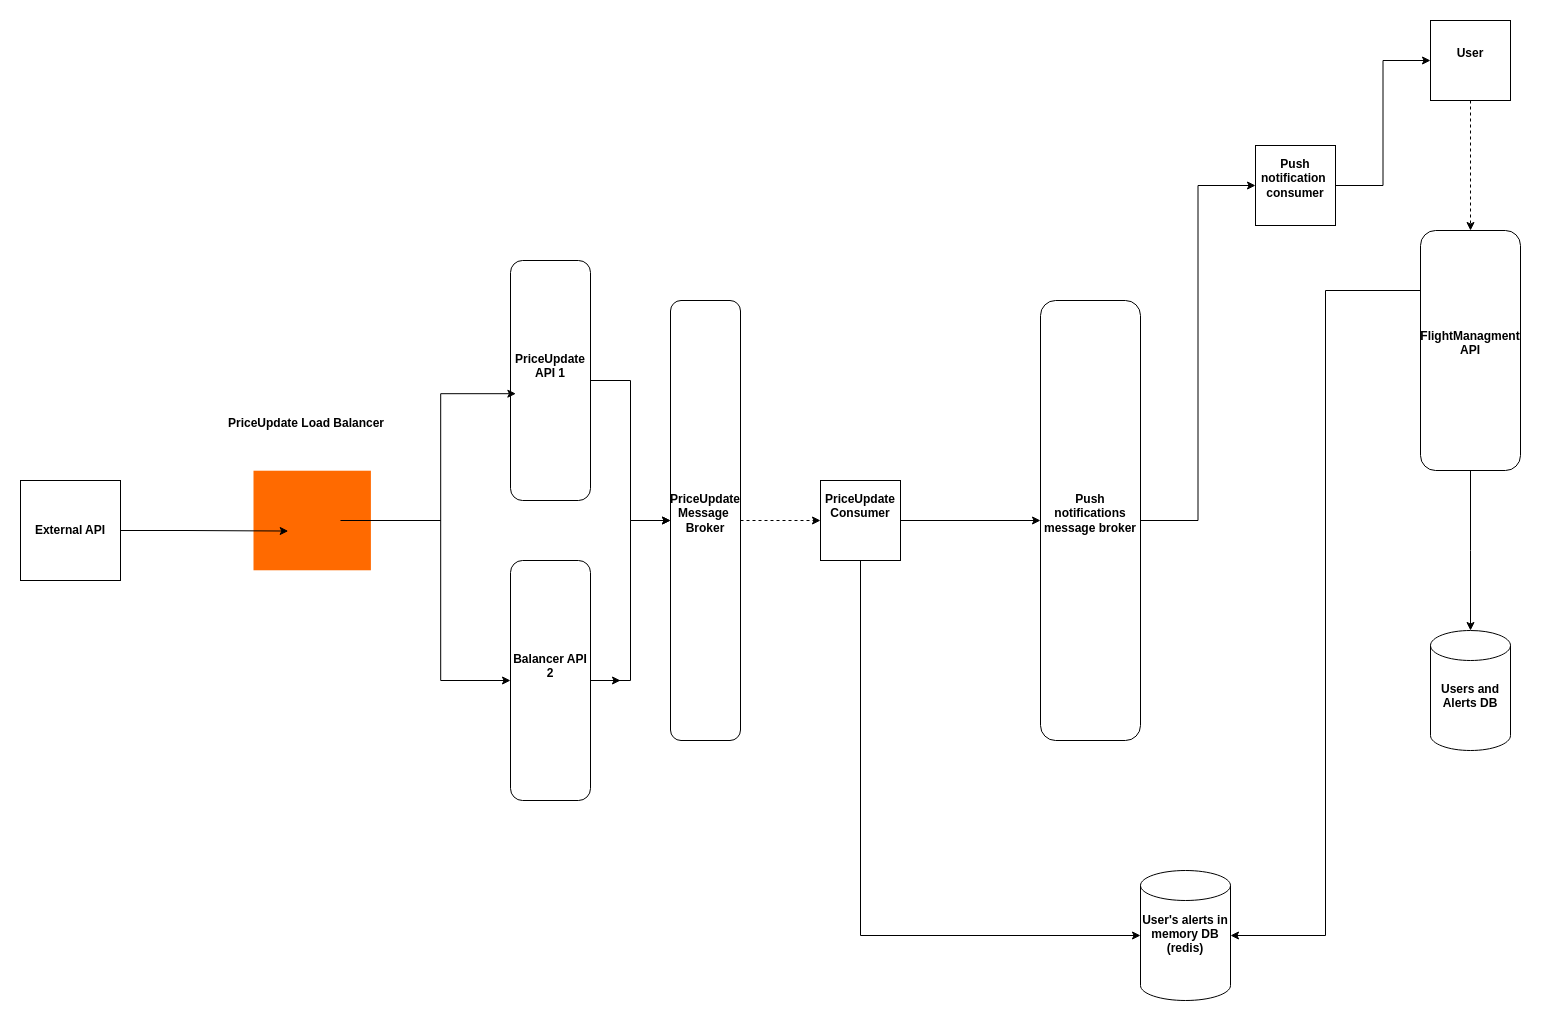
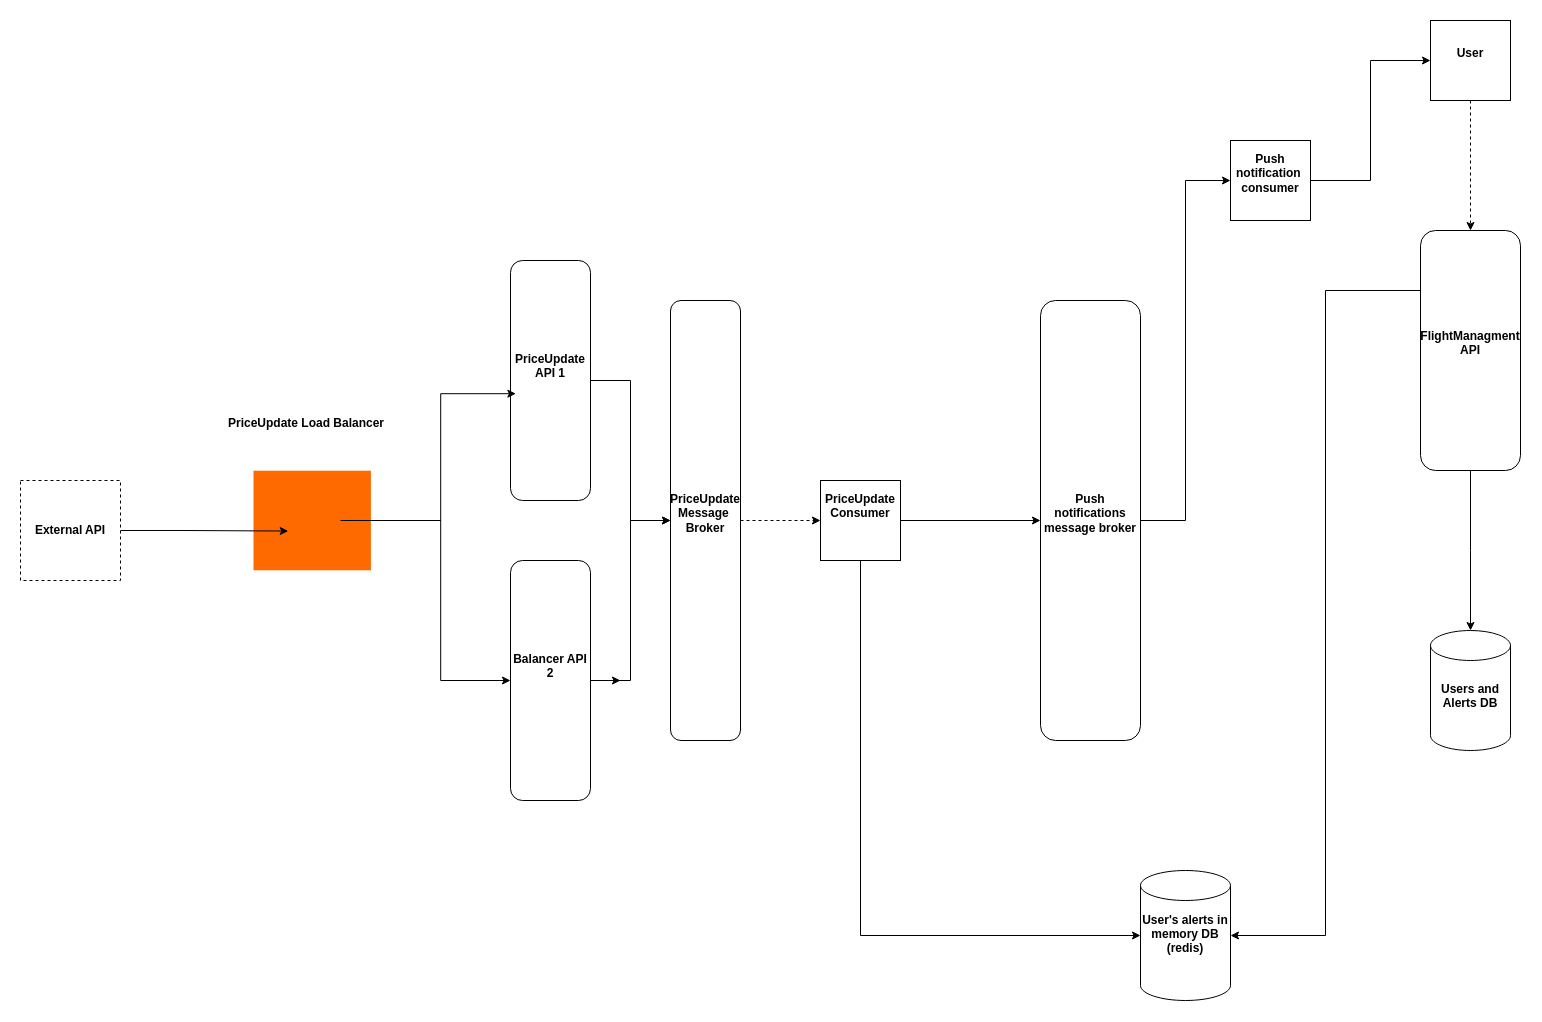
(1296, 186) -> (1271, 181)
(71, 531) -> (71, 531)
